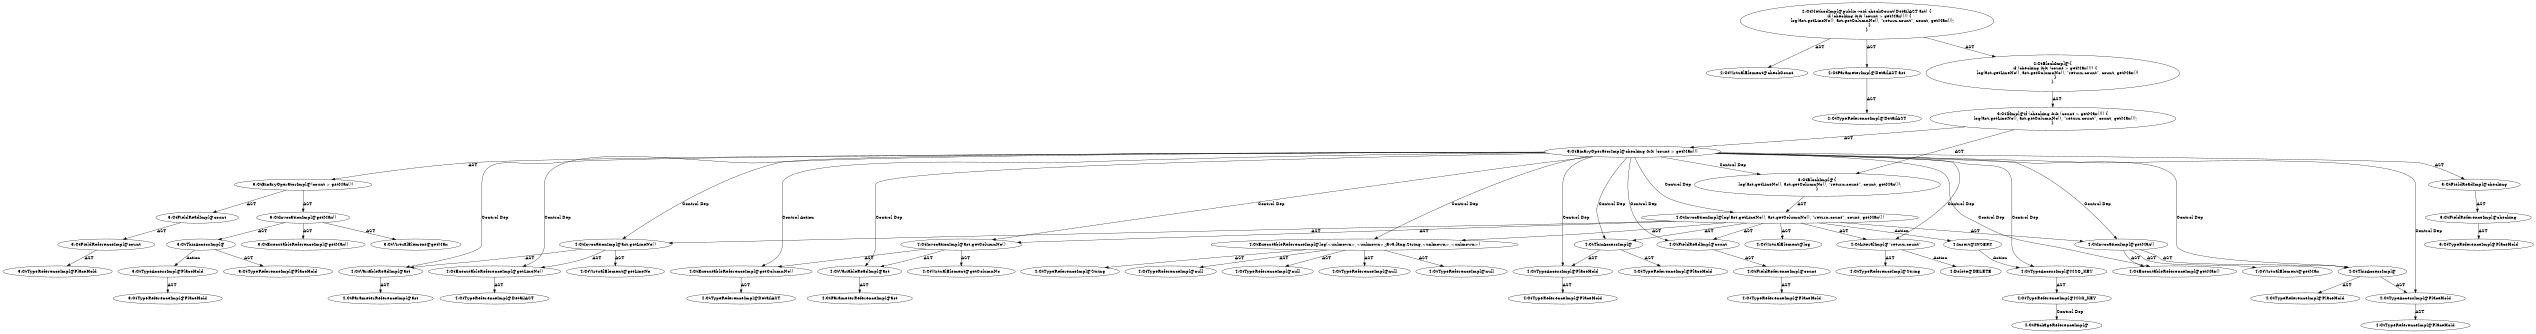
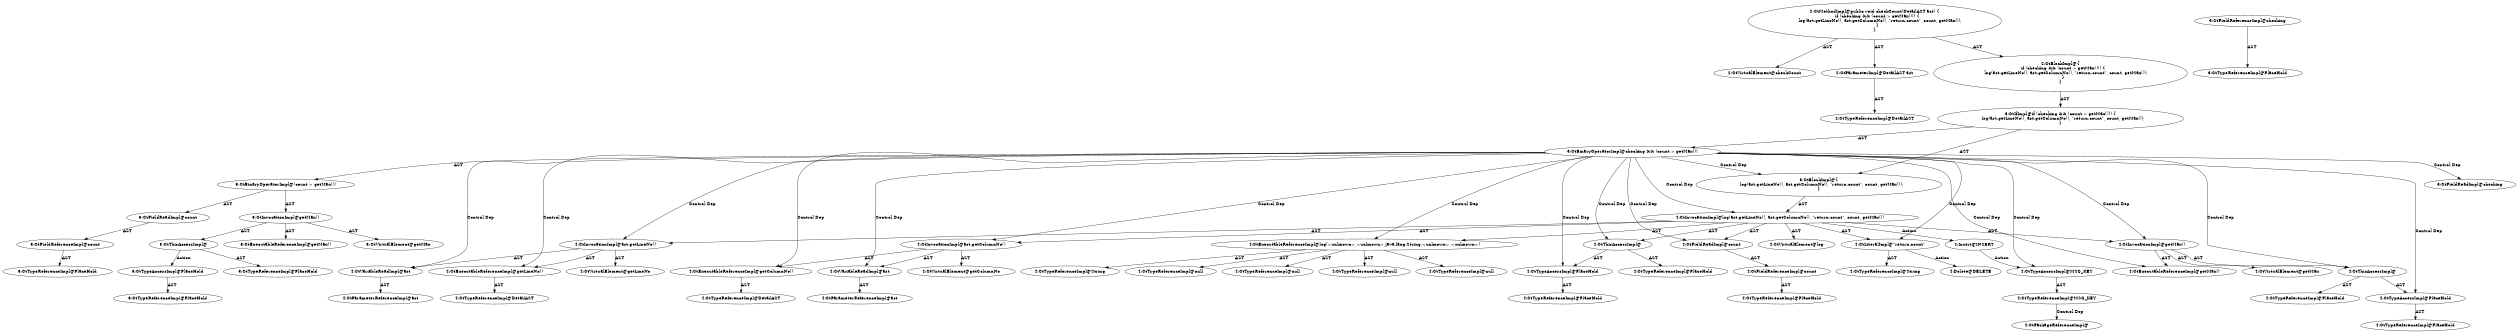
(2439, 165) -> (2448, 165)
(2476, 200) -> none
(798, 218) -> (811, 218)
